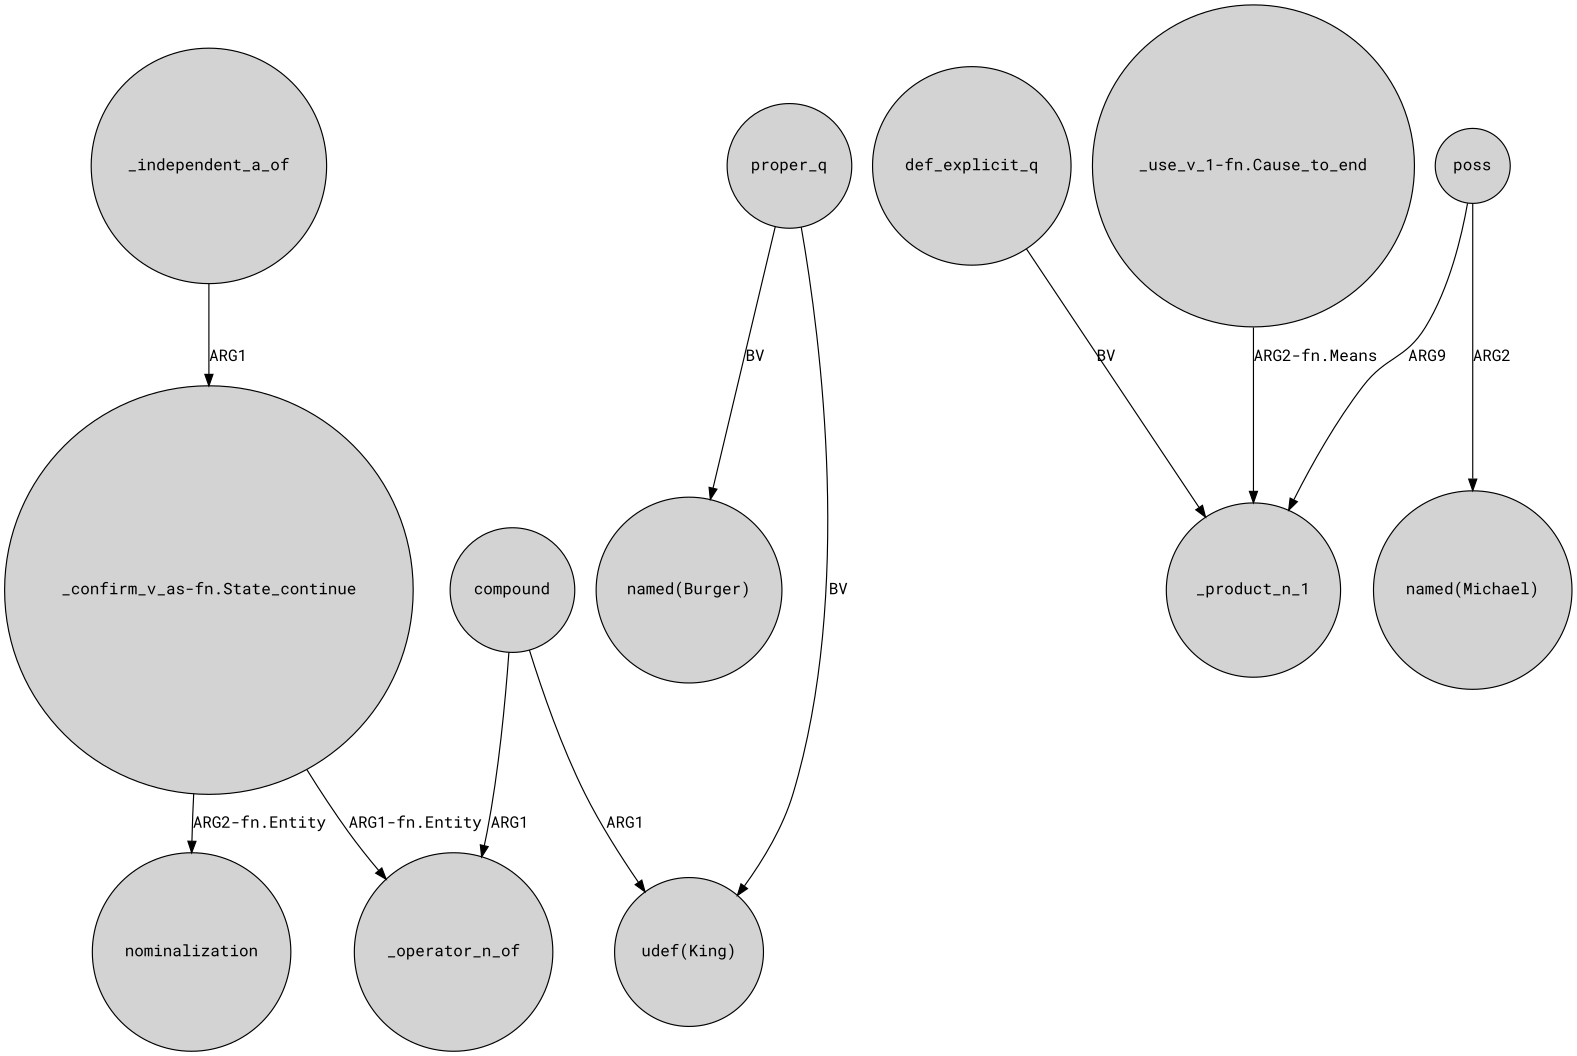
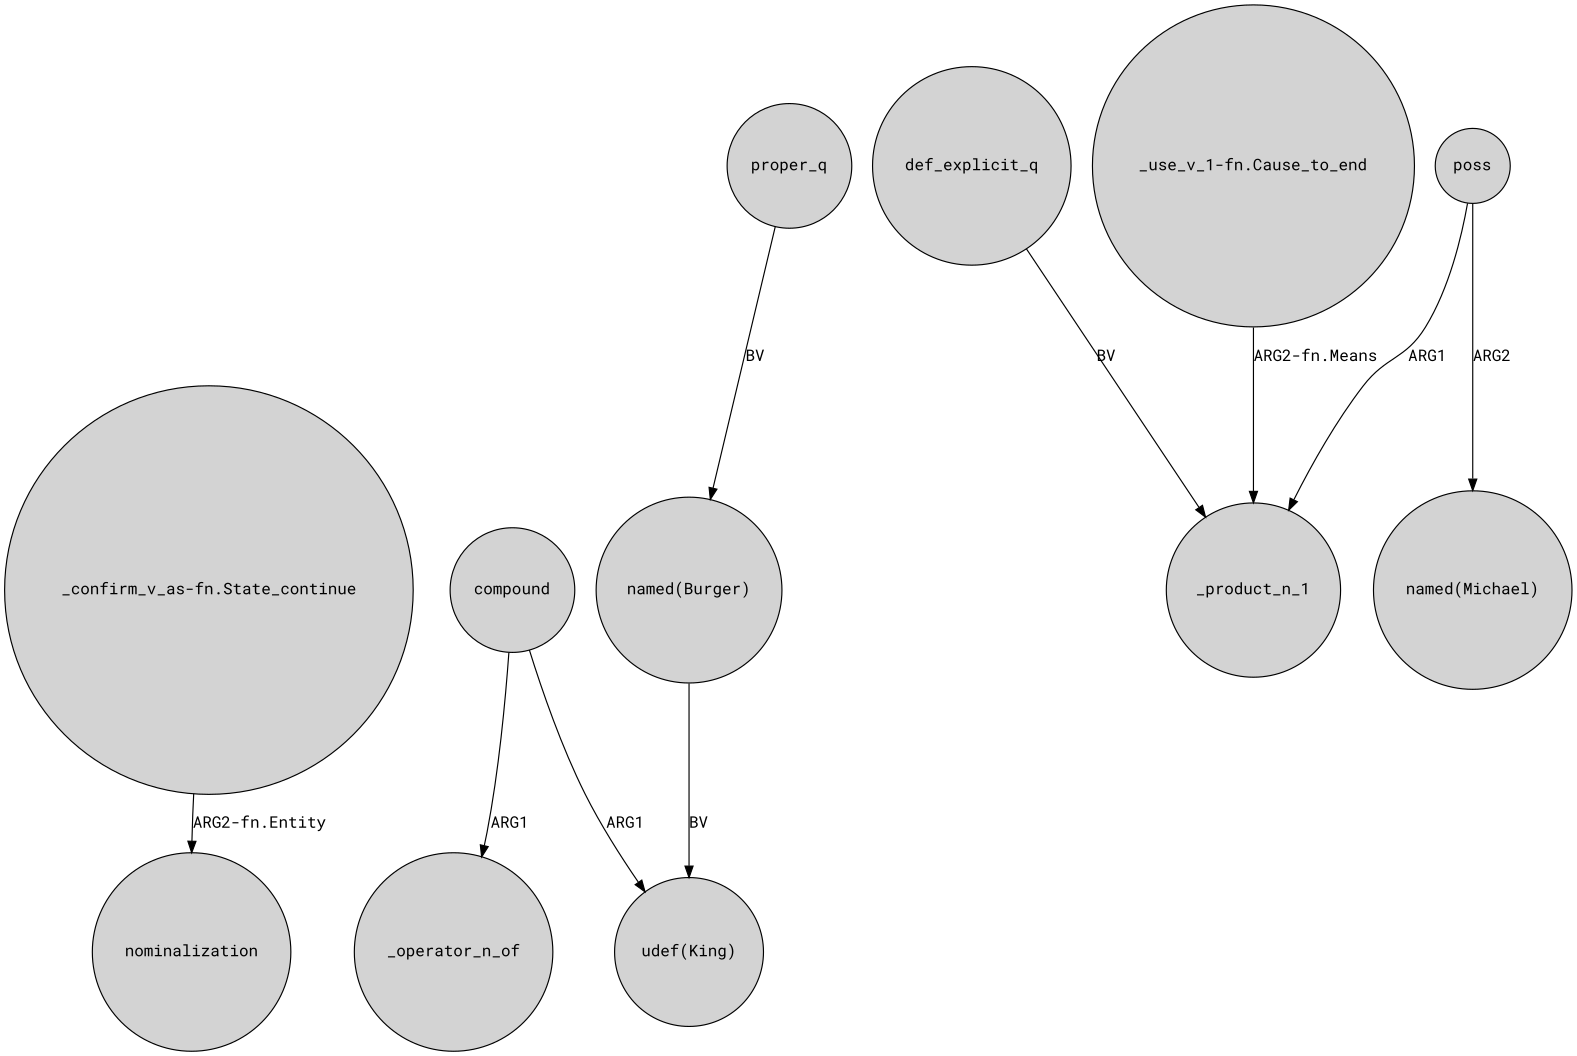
(209, 166) -> none
(1428, 357) -> (1428, 357)
(827, 563) -> (689, 775)
(341, 821) -> none
